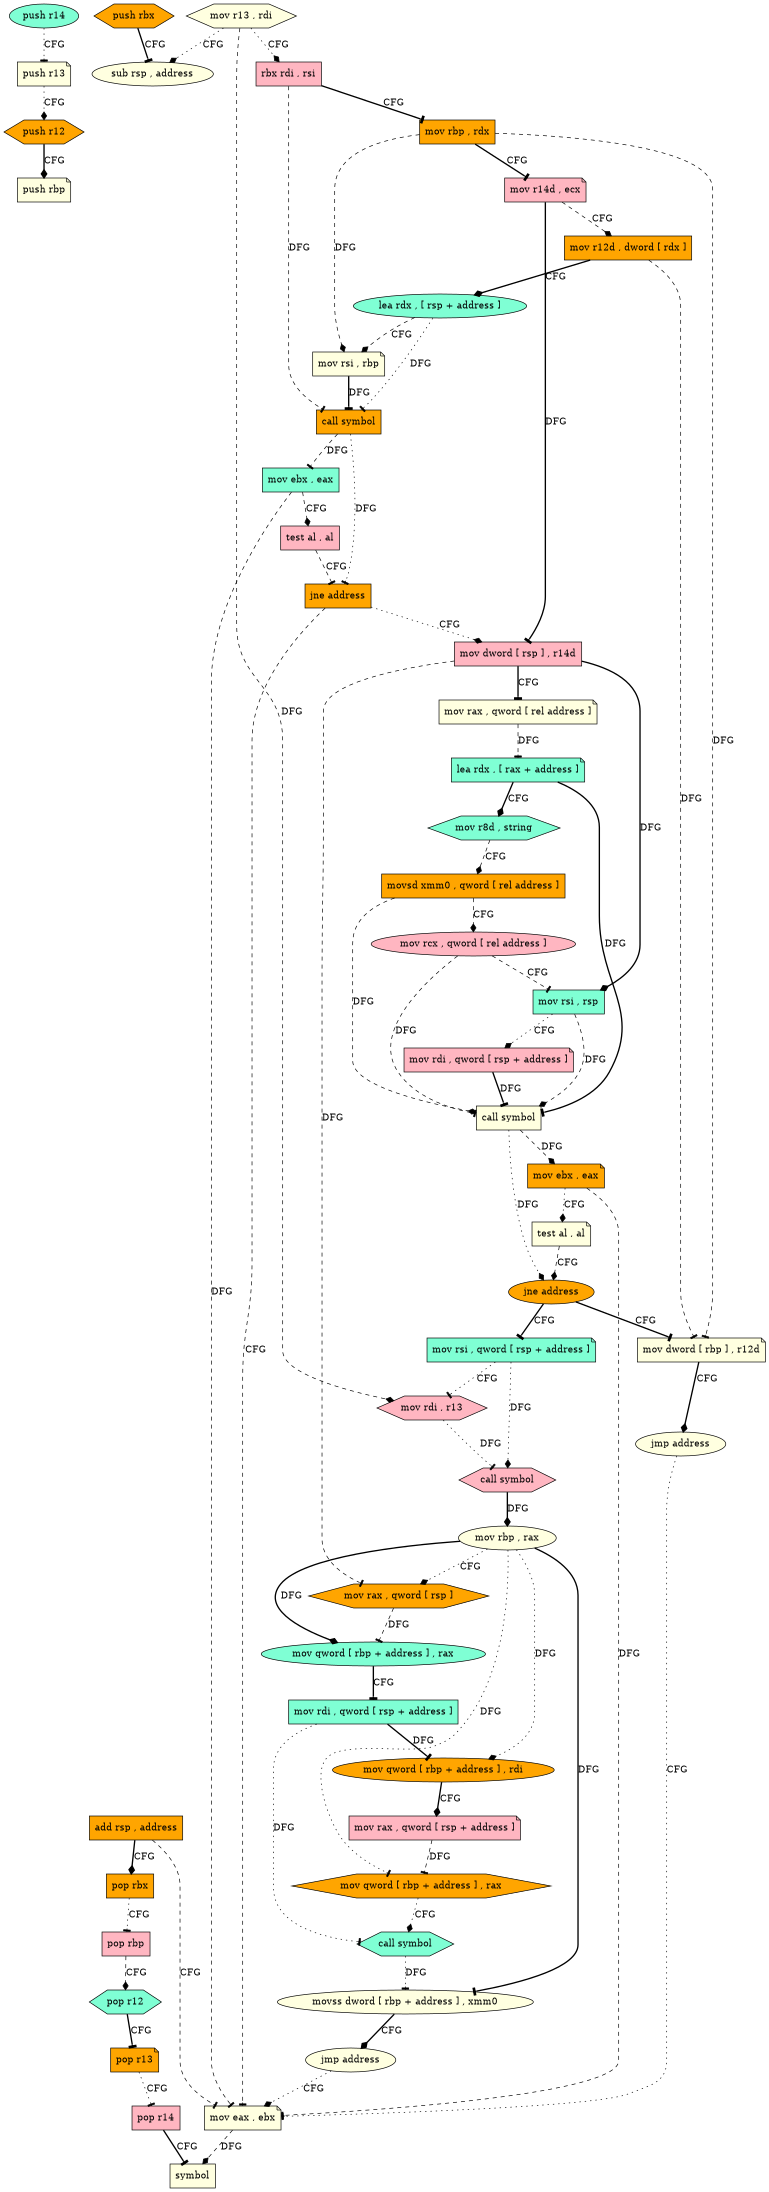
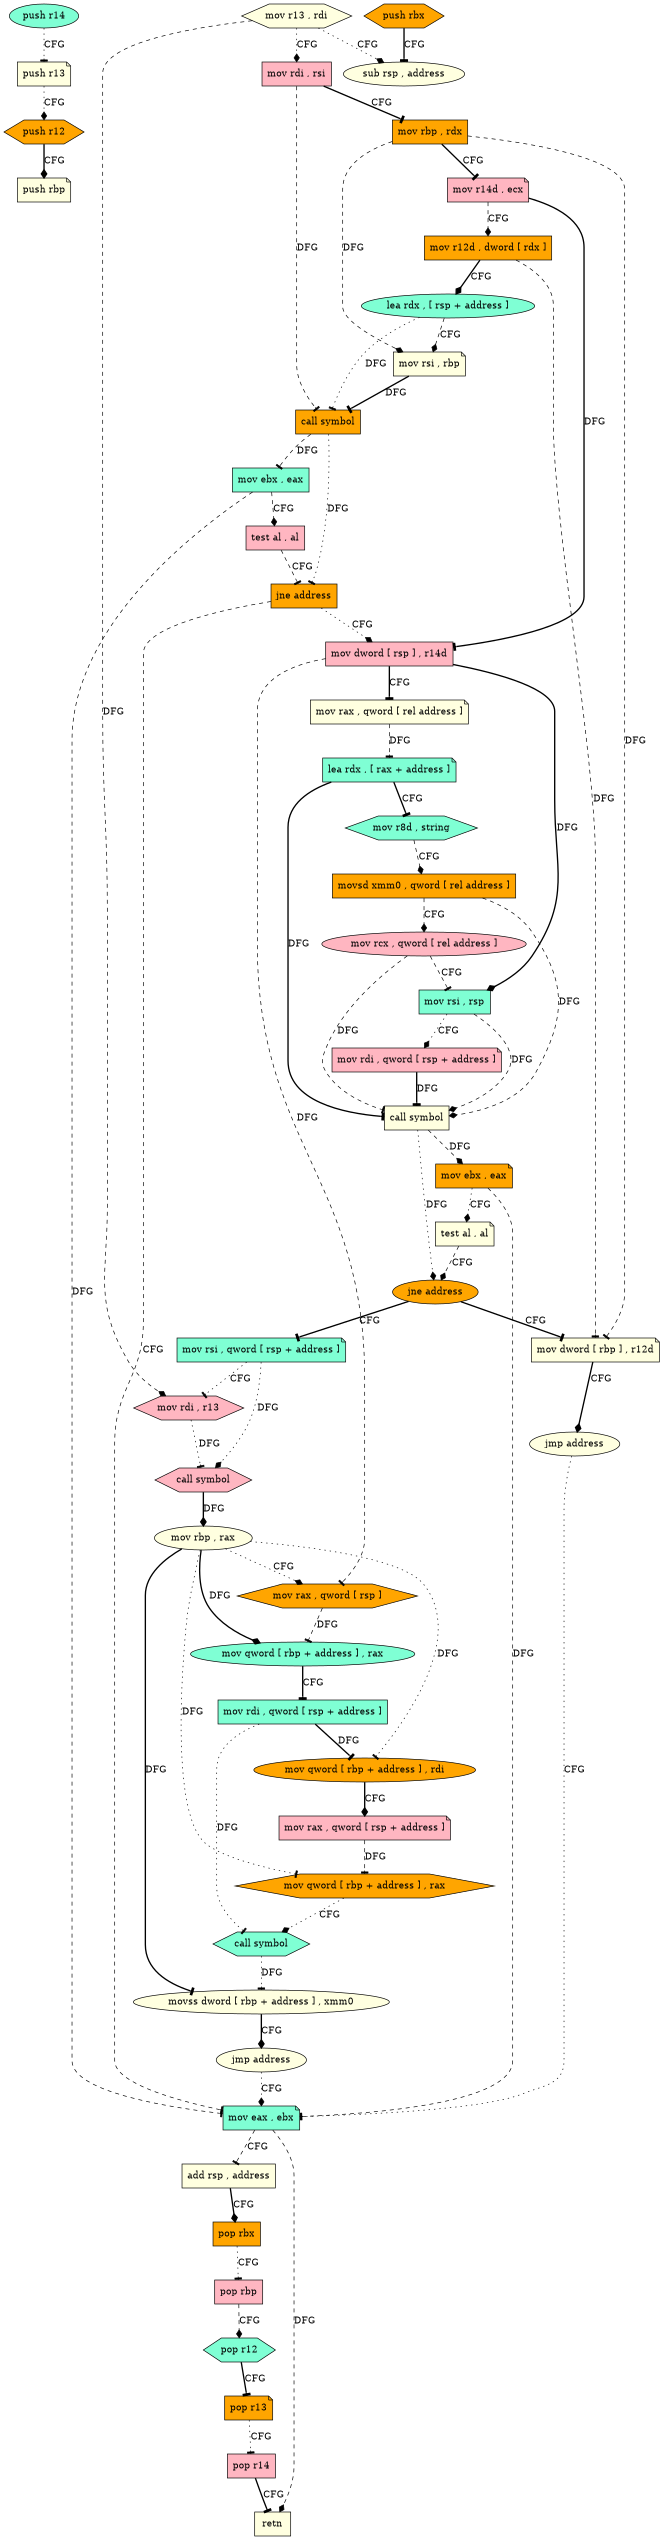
(289, 74) -> (297, 74)
(508, 795) -> (400, 797)
(535, 1660) -> (426, 1588)
(136, 1828) -> (229, 2176)
(180, 1974) -> (246, 2145)
(243, 2118) -> (261, 2118)
(193, 2176) -> (273, 2524)
